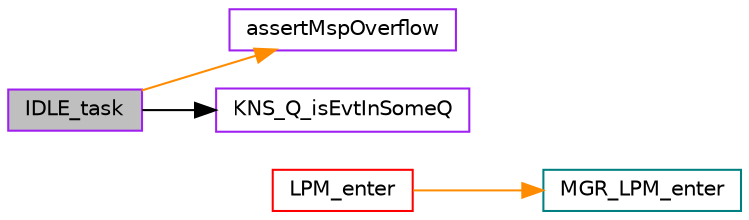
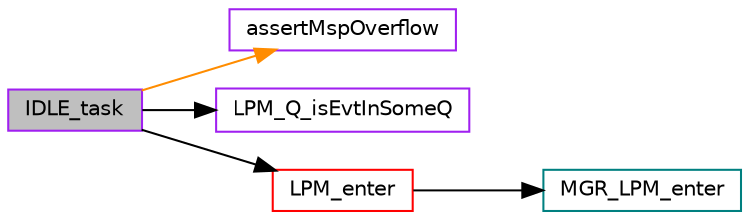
(343, 110) -> (343, 110)
none -> (199, 147)
(468, 190) -> (468, 190)
